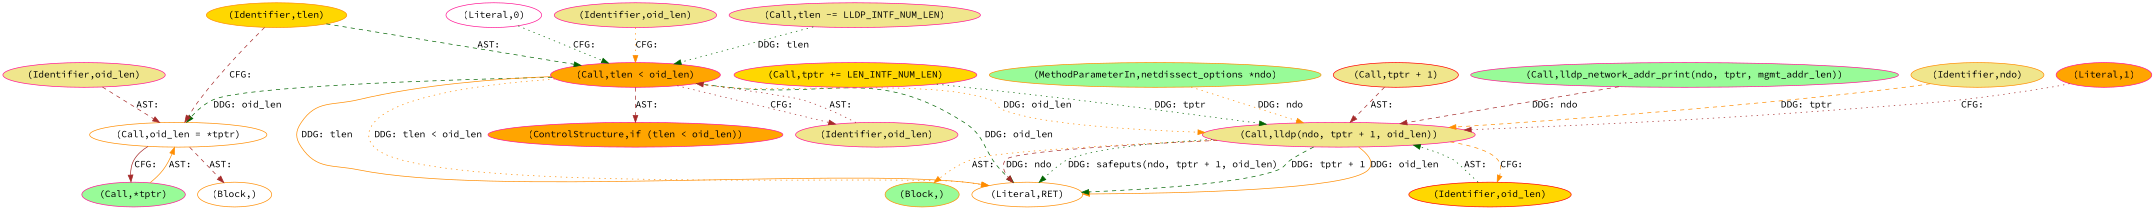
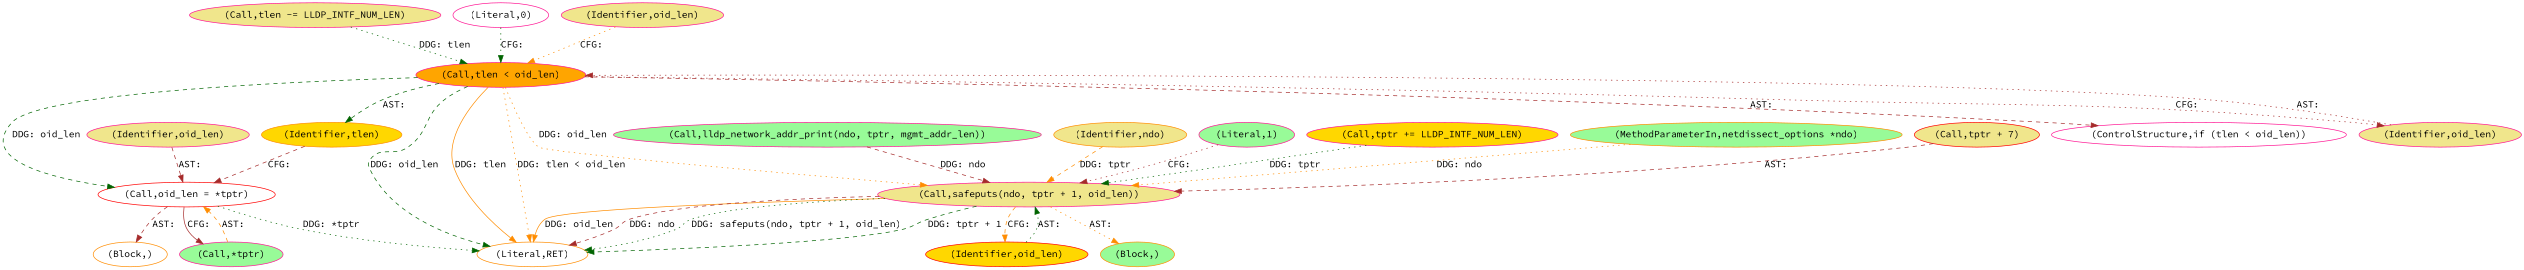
(450, 44) -> (393, 96)
(855, 75) -> (1432, 135)
(1396, 75) -> (1977, 135)
(2104, 75) -> (1247, 135)
(178, 135) -> (187, 195)
(635, 135) -> (2199, 135)
(1339, 135) -> (1029, 195)
(163, 170) -> (220, 225)
none -> (343, 237)
